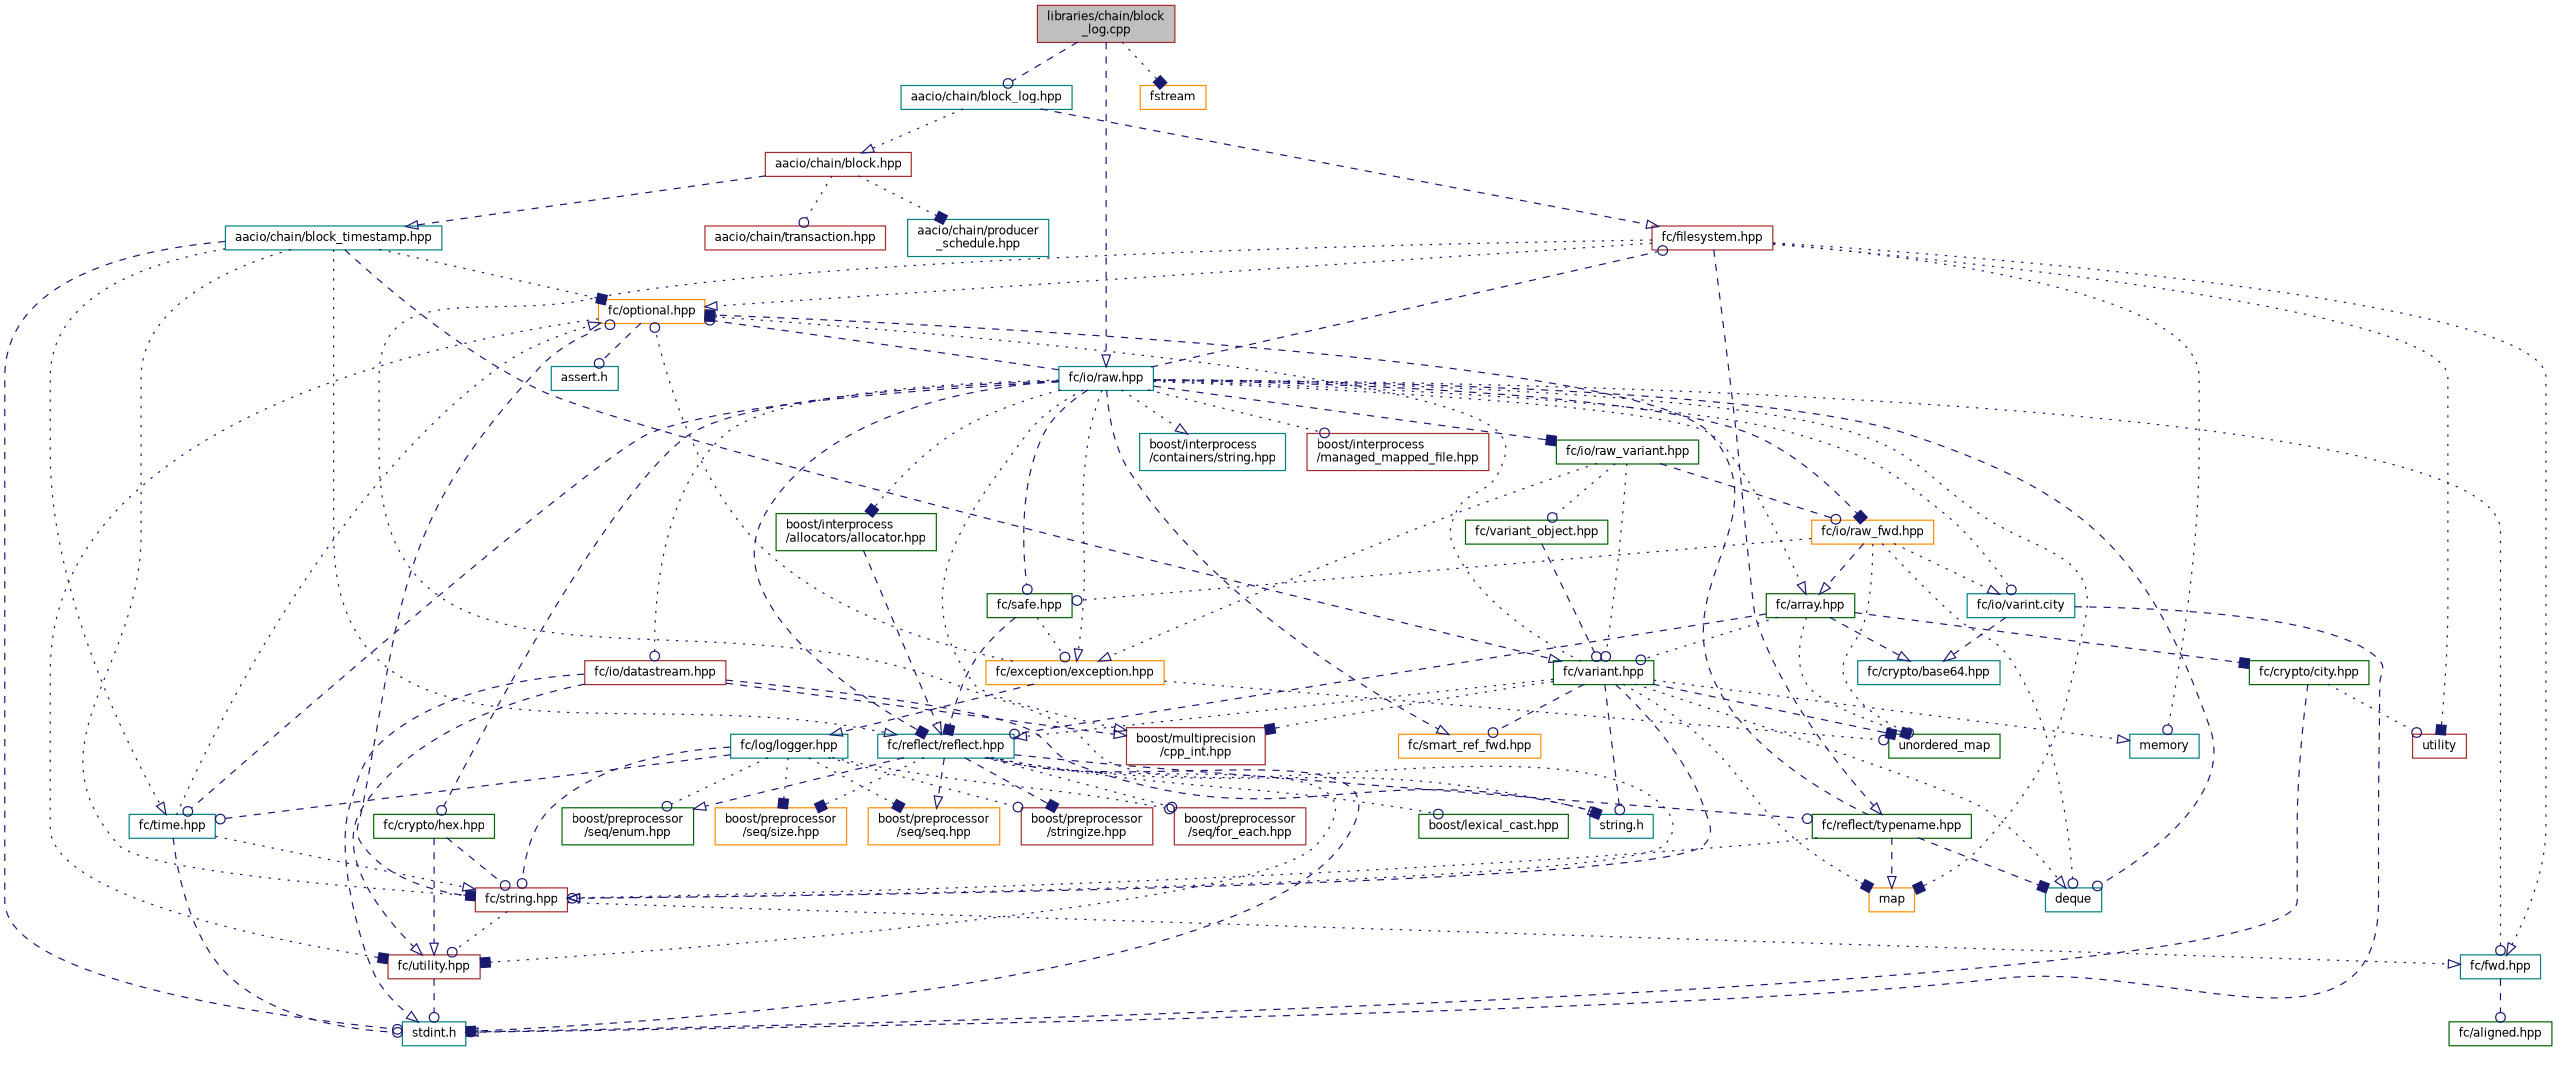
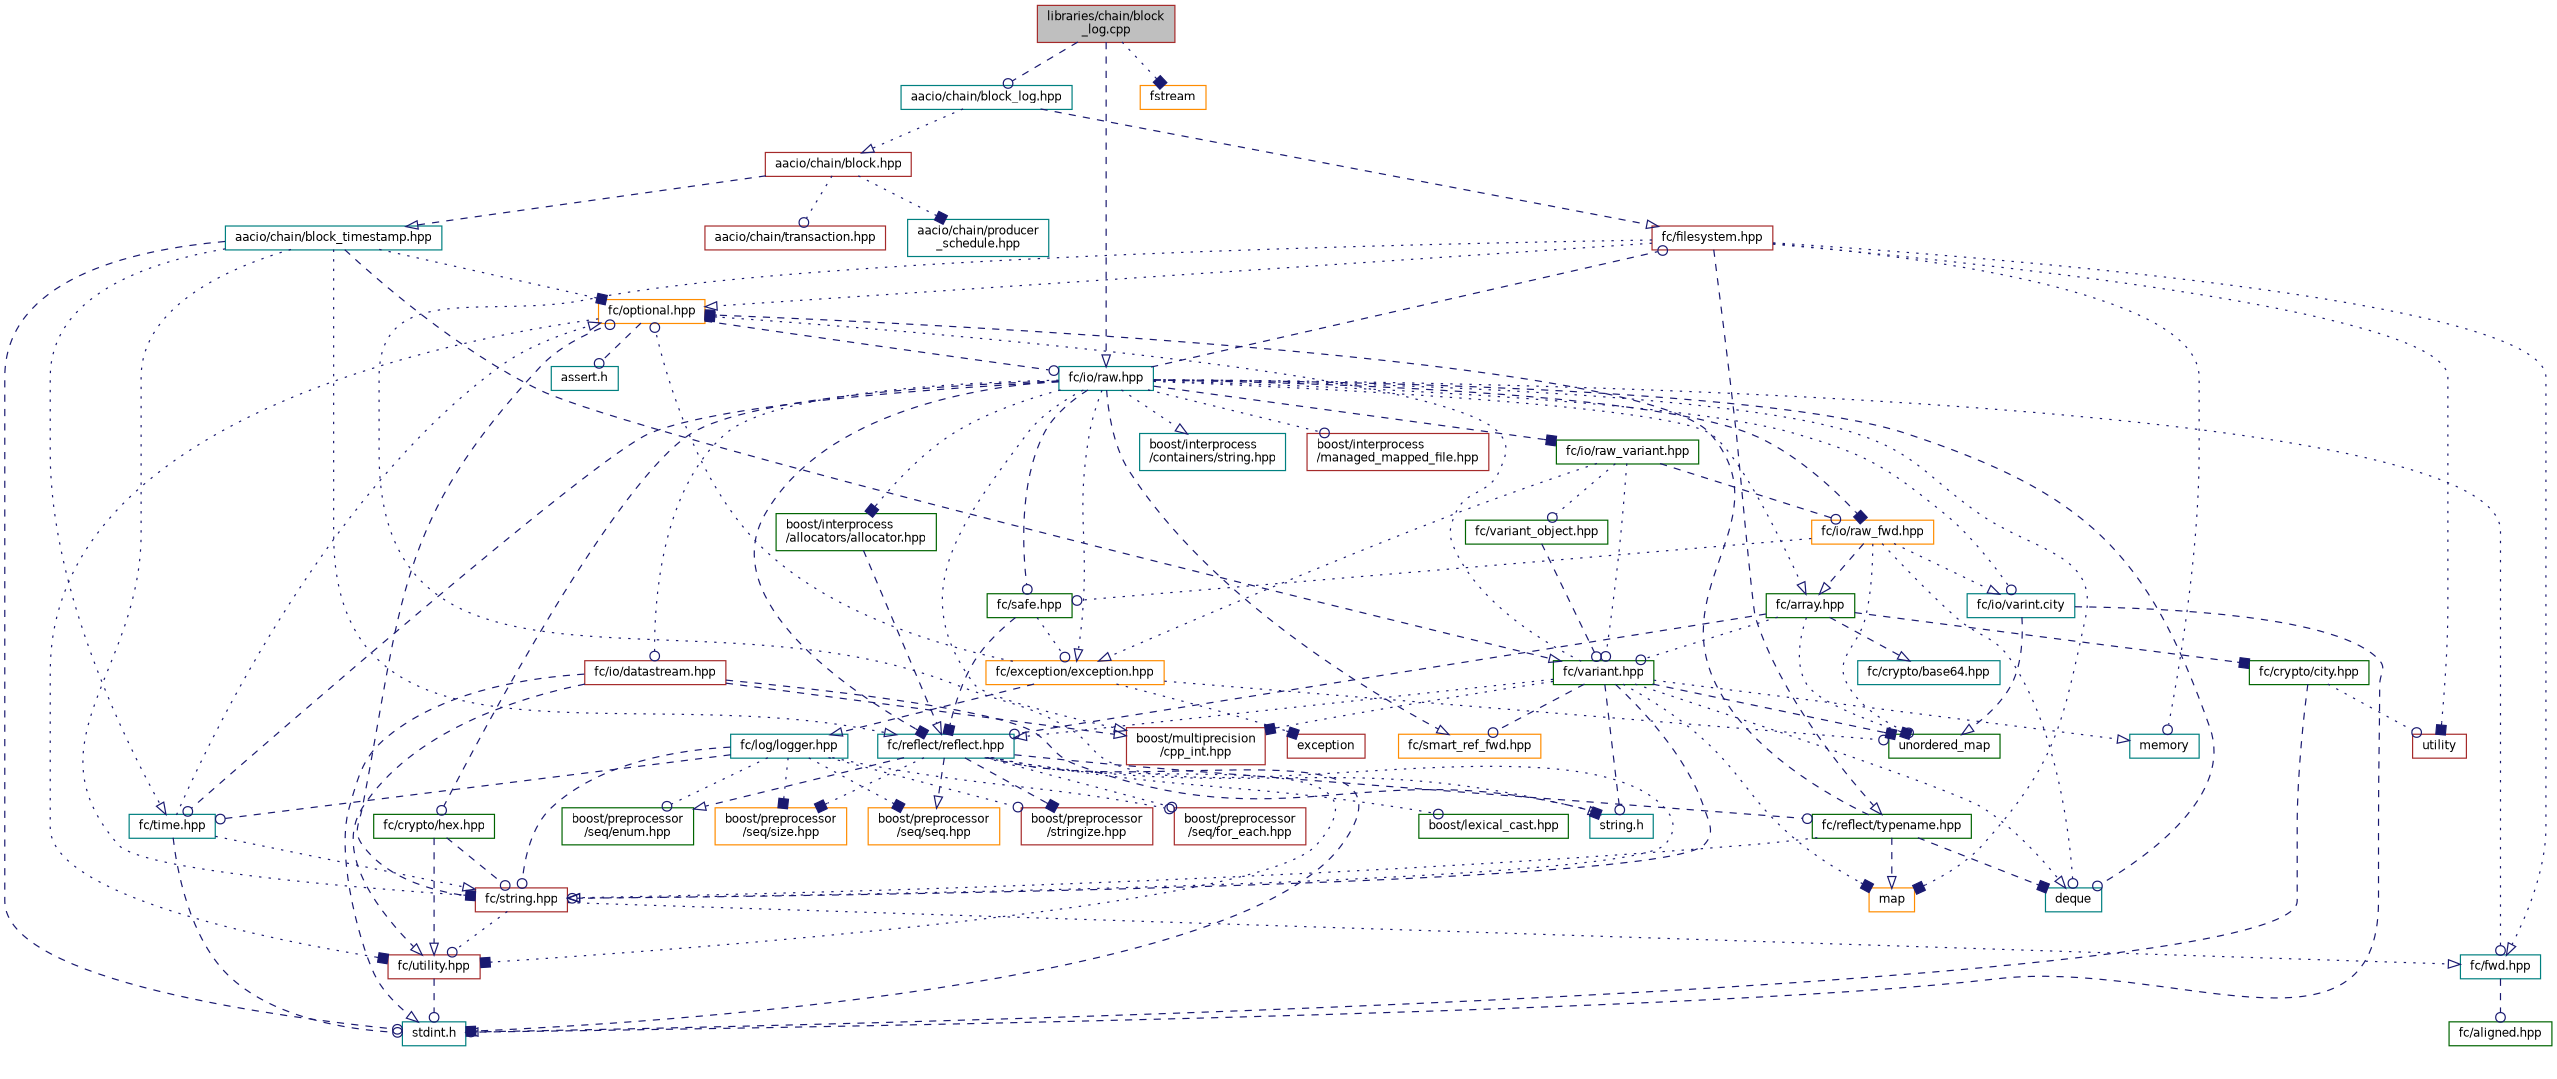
(887, 345) -> (877, 346)
(1975, 639) -> (2013, 680)
none -> (1326, 746)
